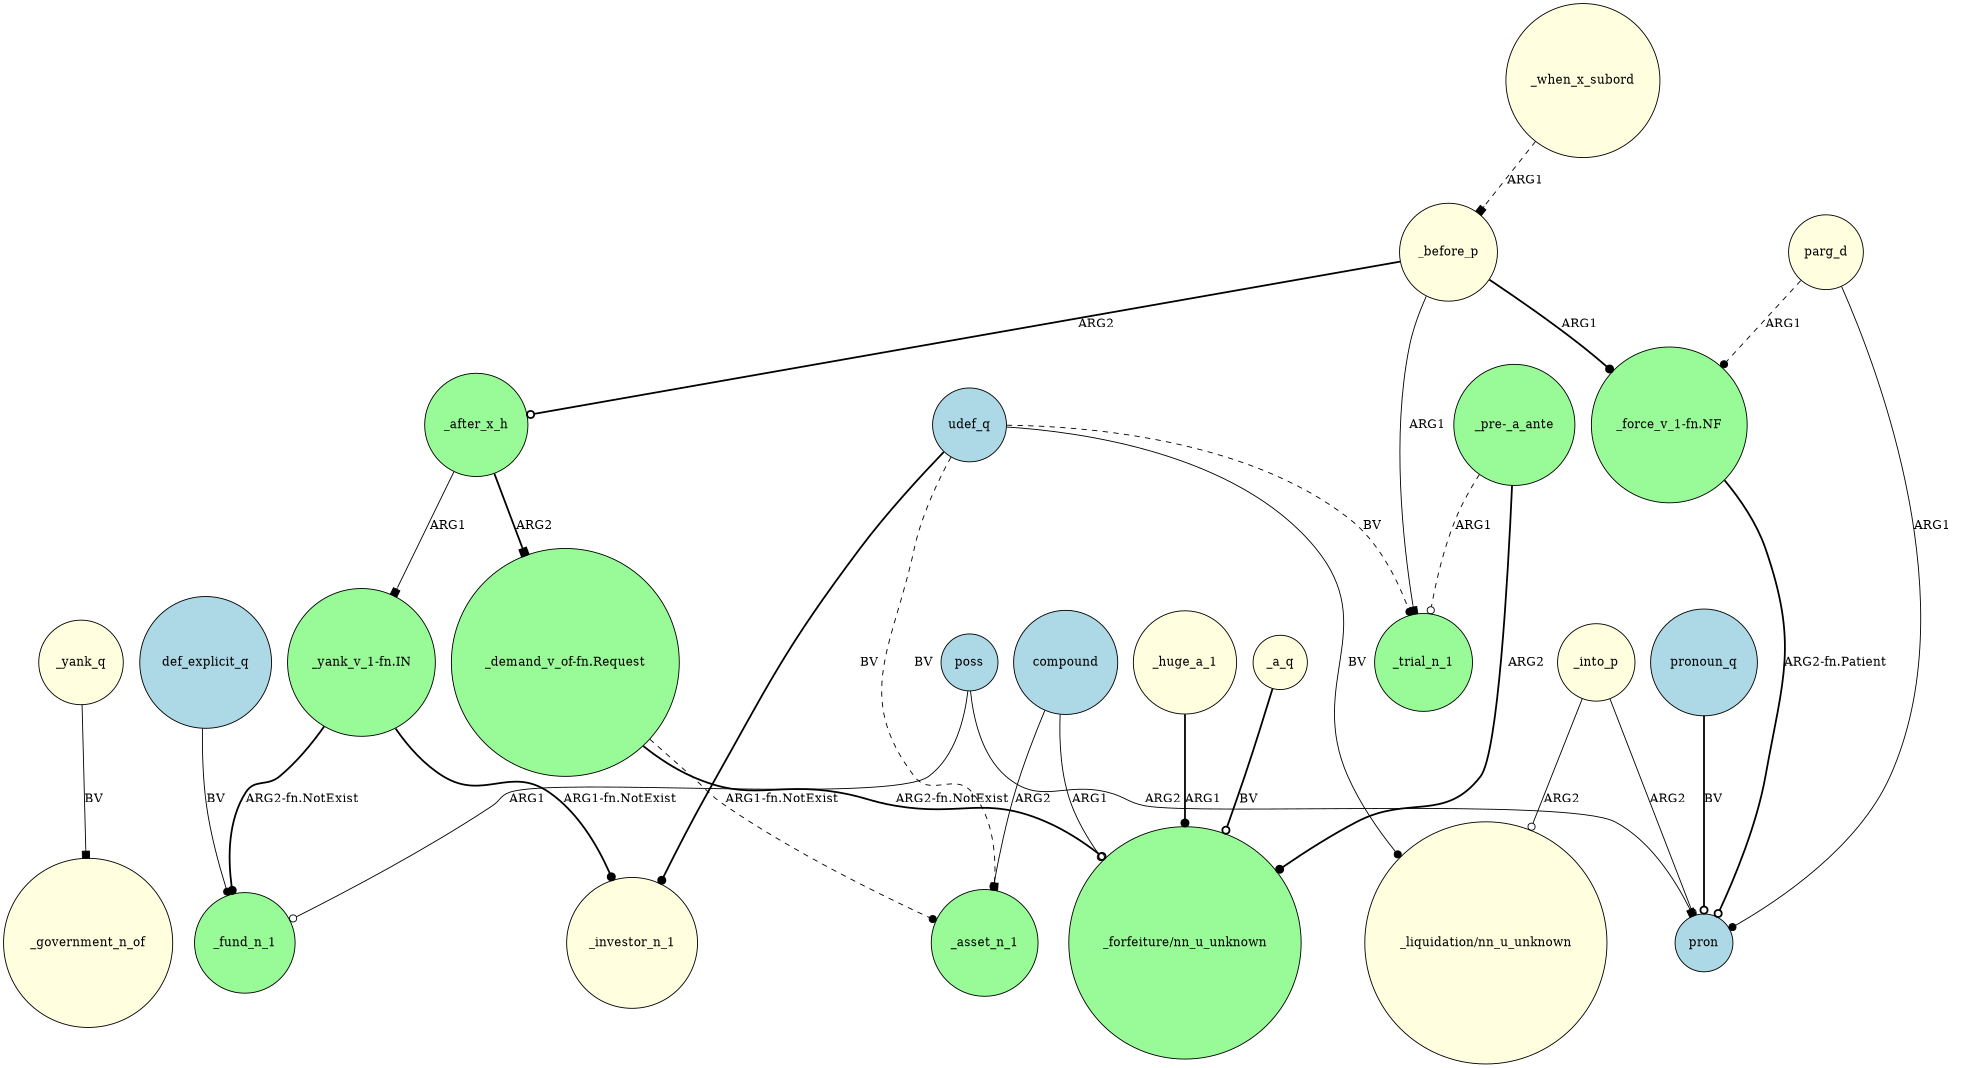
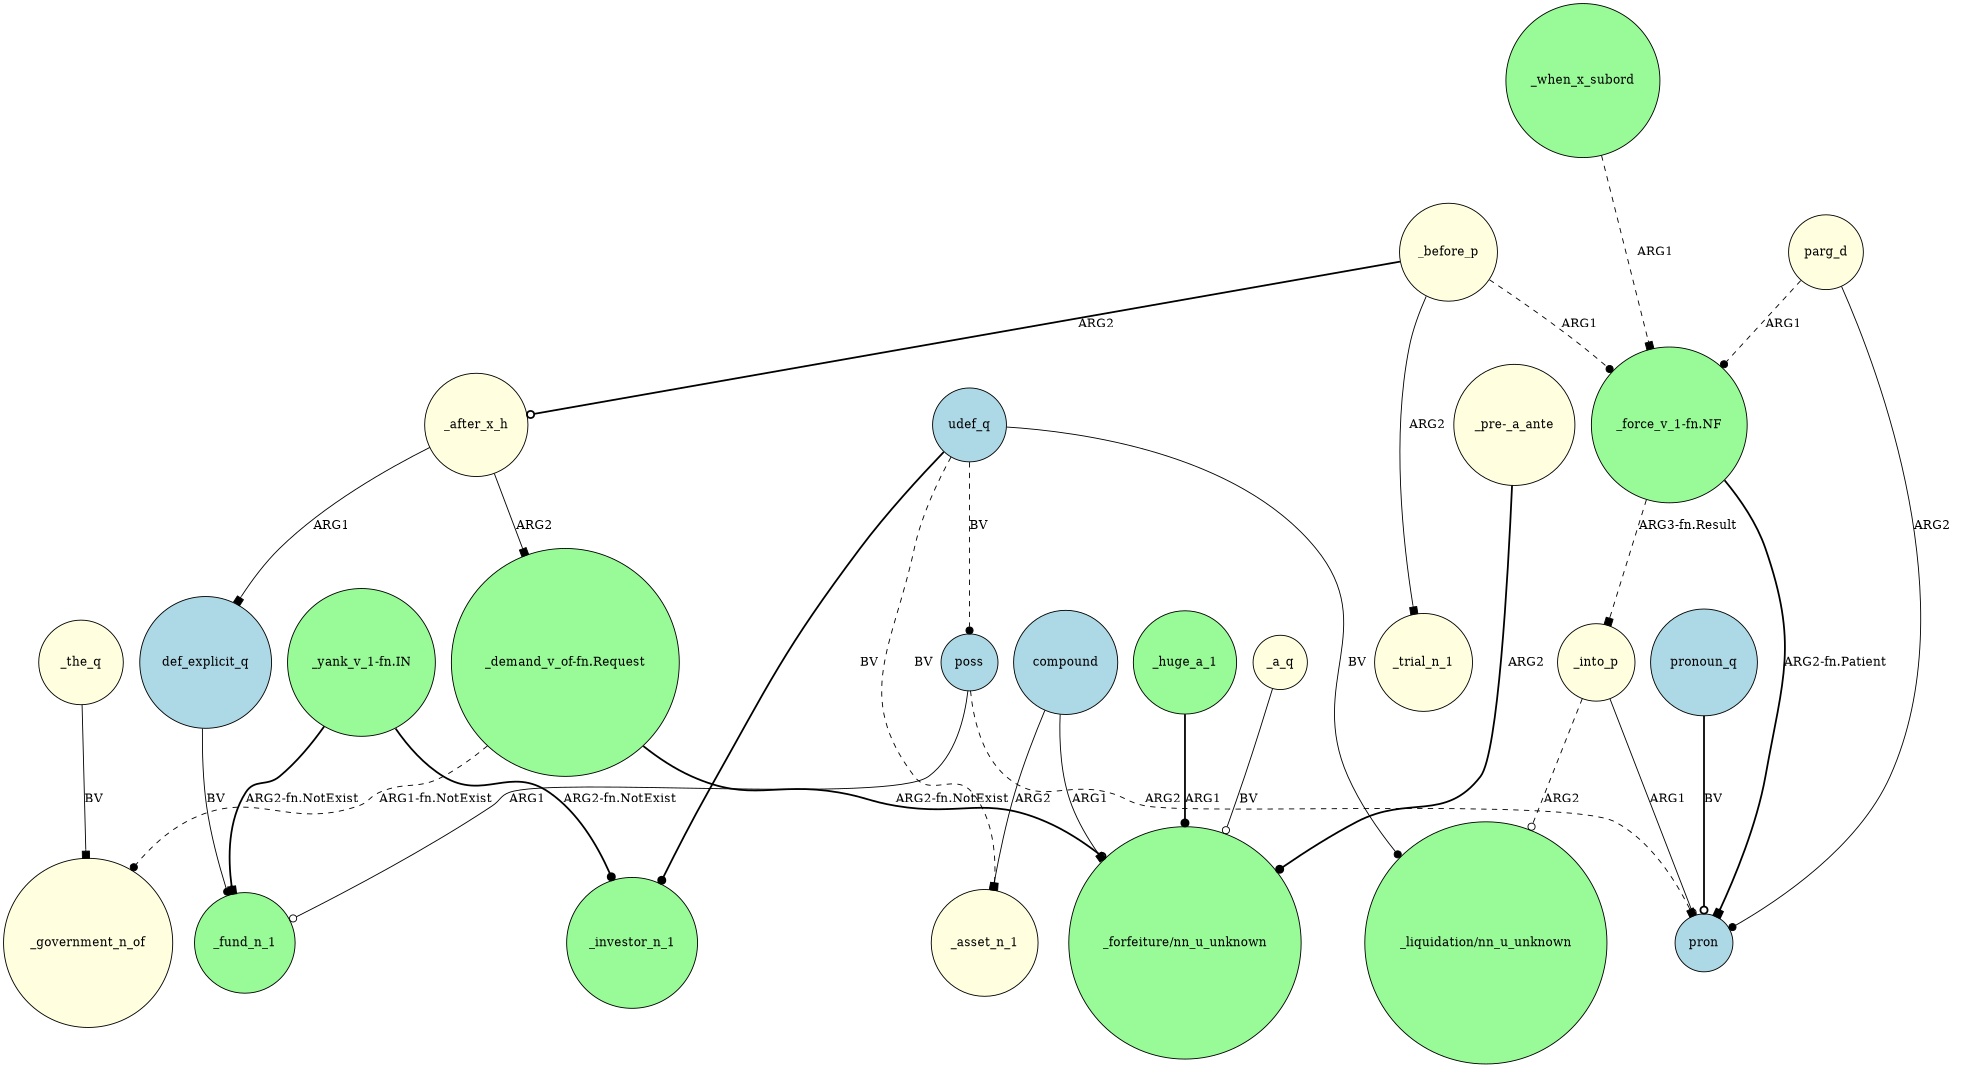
(1583, 81) -> (1583, 81)
(1510, 174) -> (1625, 248)
(1549, 321) -> (1549, 321)
(476, 425) -> (476, 425)
(1428, 425) -> (1428, 425)
(1514, 425) -> (1514, 425)
(1238, 461) -> (970, 544)
(508, 510) -> (508, 510)
(1932, 526) -> (1932, 526)
(426, 529) -> (326, 510)
(1449, 538) -> none
none -> (1628, 558)
(81, 662) -> (81, 662)
(1185, 662) -> (1185, 662)
(1424, 662) -> (1424, 662)
(1781, 693) -> (1781, 693)
(1251, 758) -> (1251, 758)
(1558, 761) -> (1558, 761)
(1065, 783) -> (1065, 783)
(248, 789) -> (248, 789)
(1014, 795) -> (1014, 795)
(620, 799) -> (620, 799)
(1668, 799) -> (1668, 799)
(1318, 809) -> (1318, 809)
(781, 841) -> (311, 814)
(632, 943) -> (632, 943)
(985, 943) -> (985, 943)
(1486, 943) -> (1486, 943)
